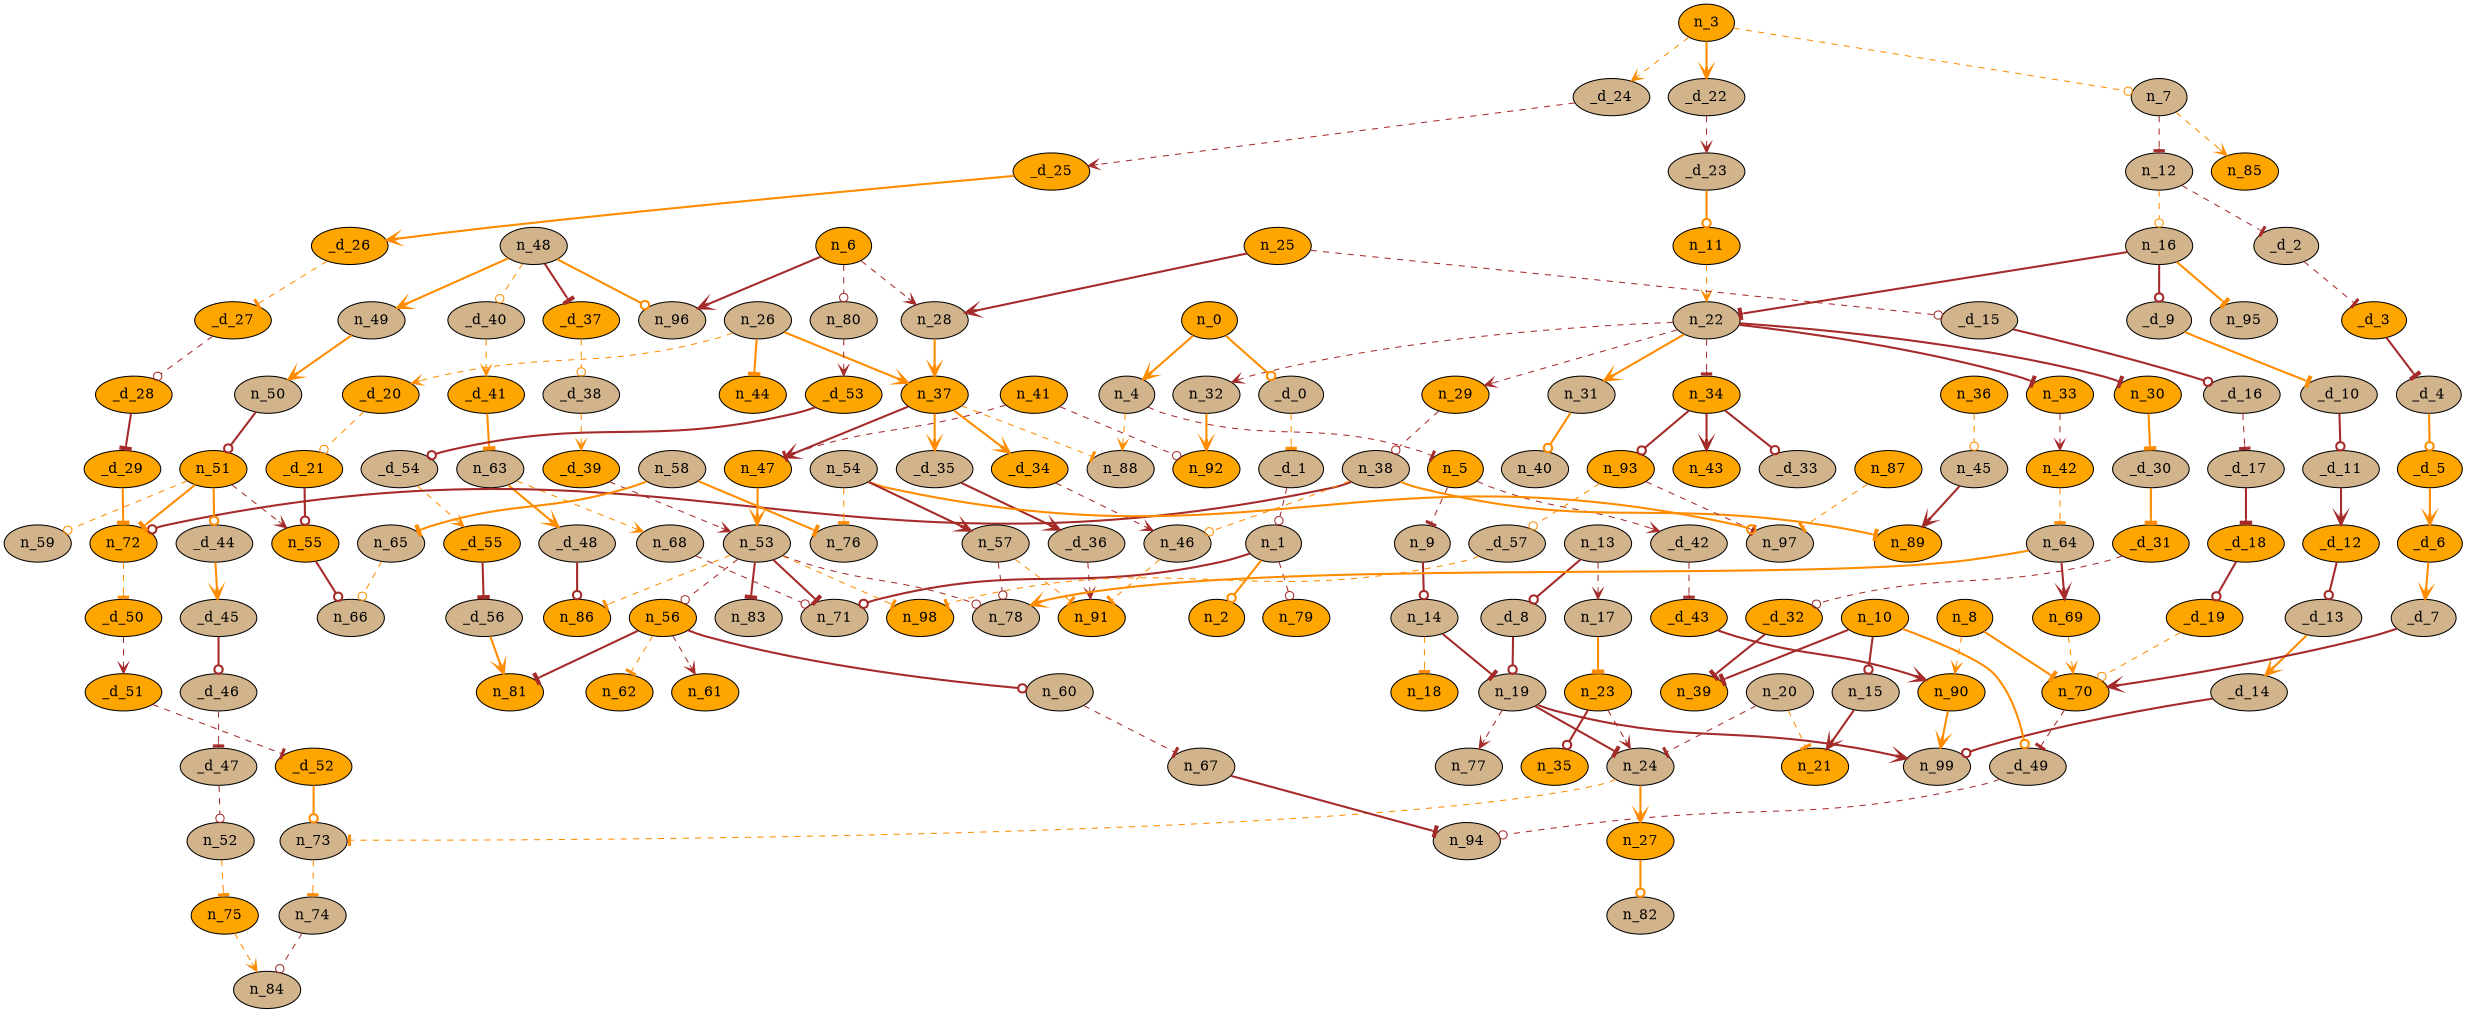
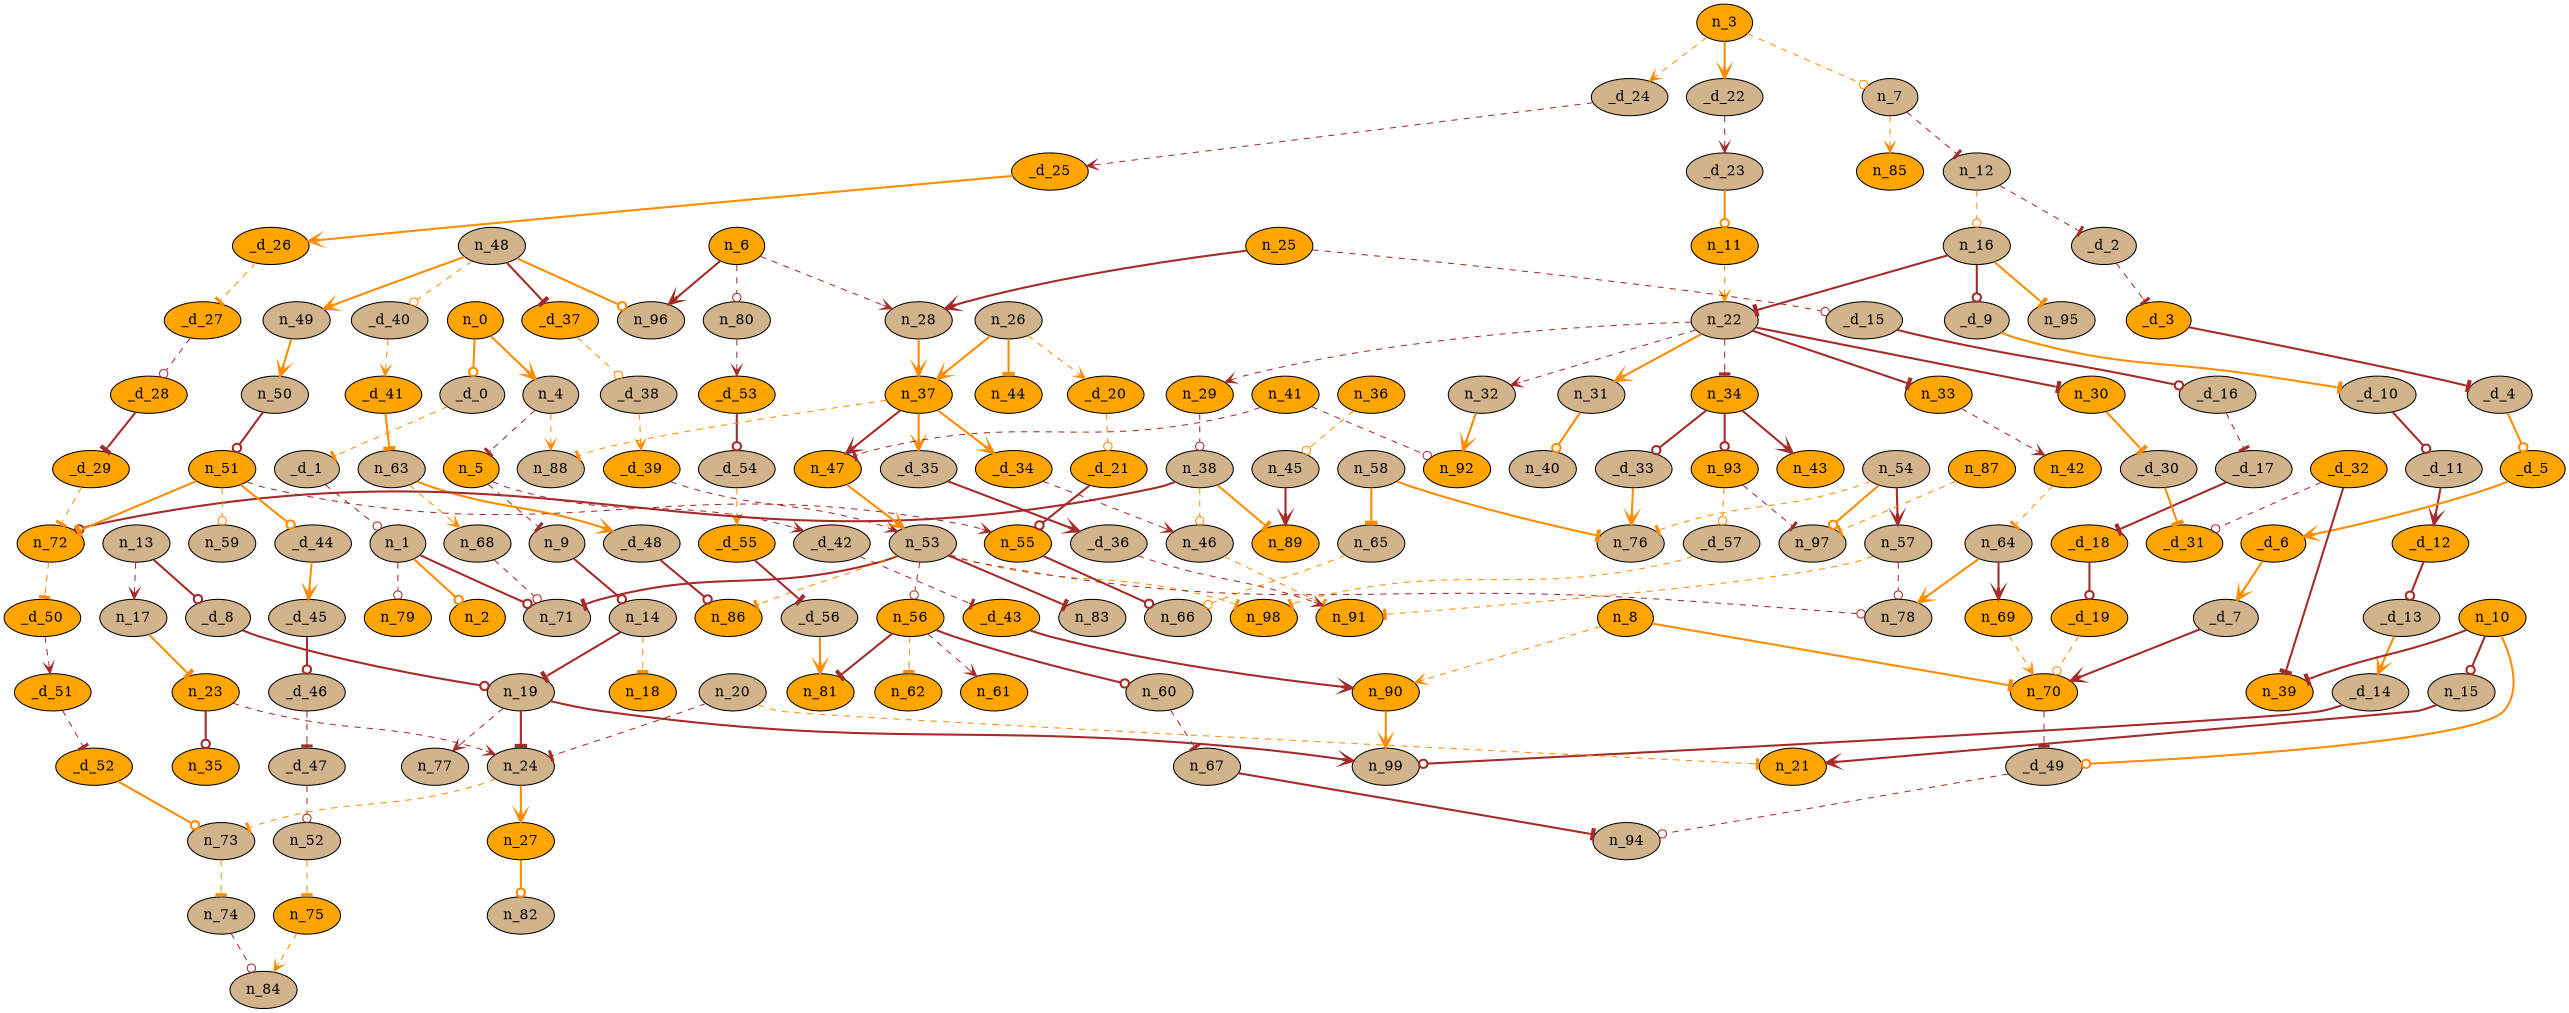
(123, 501) -> (72, 504)
none -> (1632, 501)
(1972, 580) -> (2270, 505)
